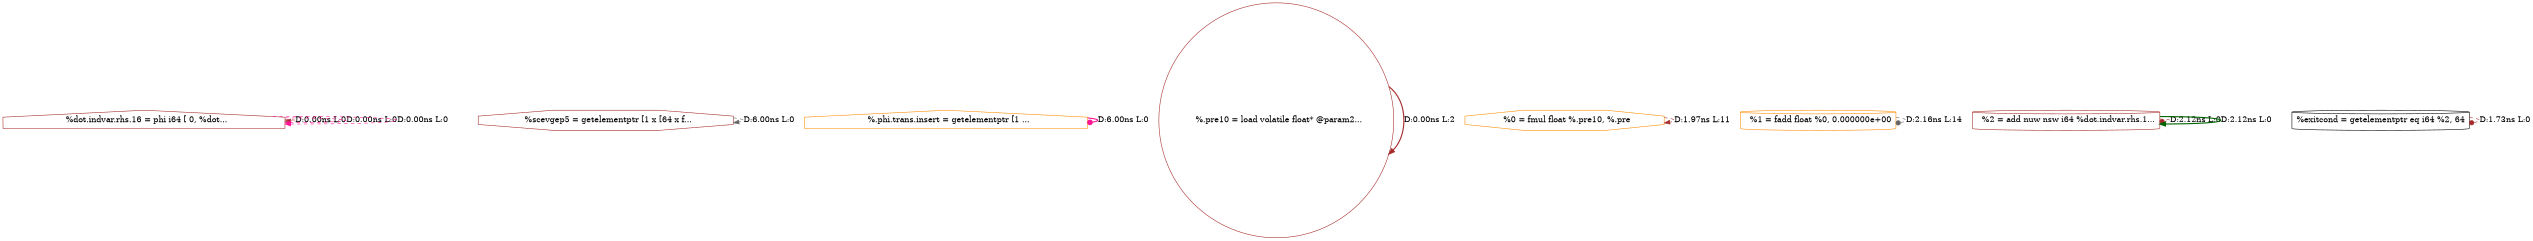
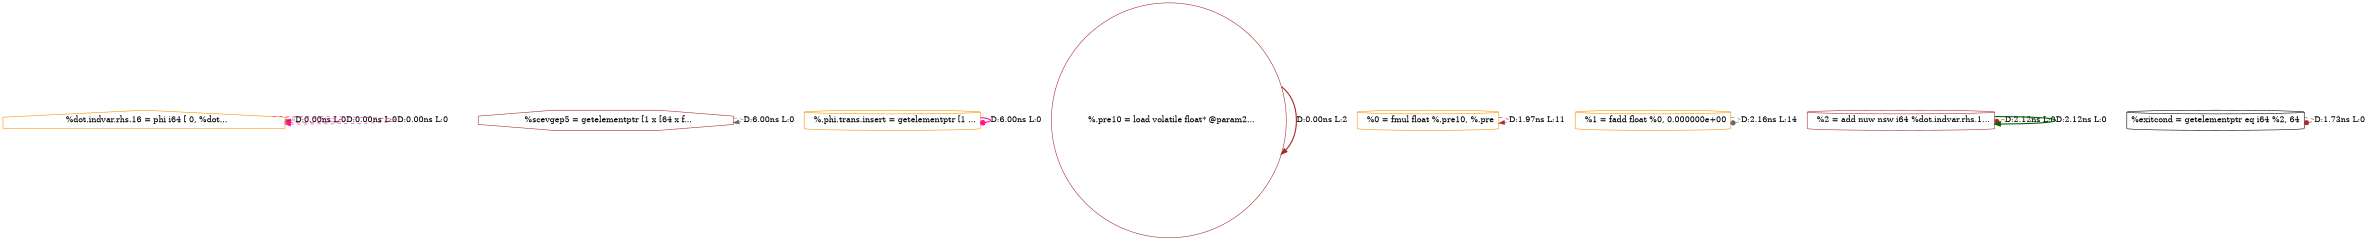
(144, 120) -> (144, 120)
(946, 120) -> (892, 120)
(1565, 120) -> (1428, 120)
